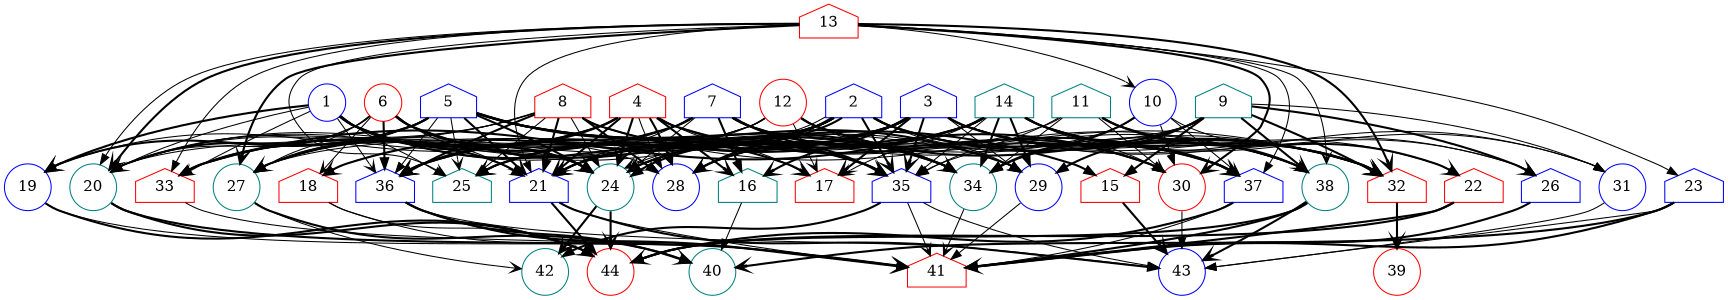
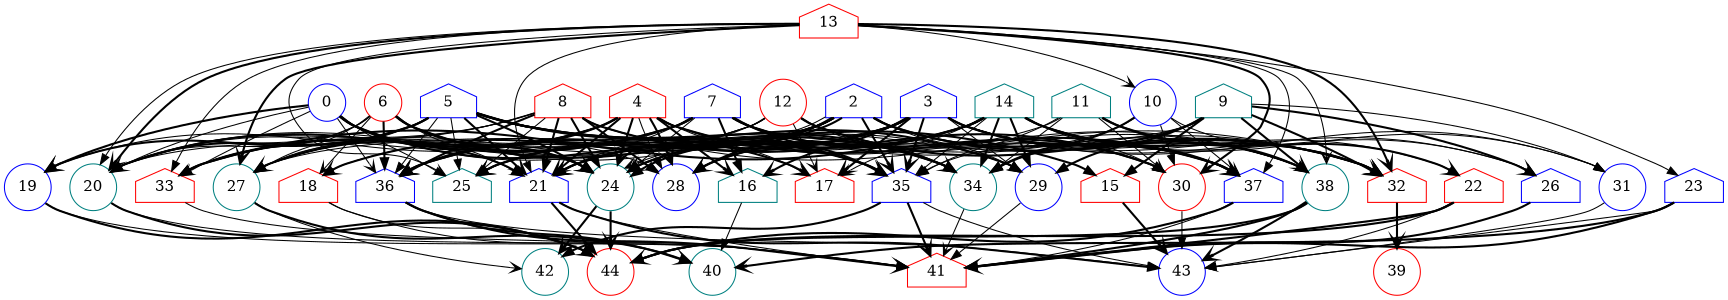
(327, 103) -> (327, 103)
(582, 138) -> (582, 138)
(454, 139) -> (454, 139)
(407, 143) -> (407, 143)
(551, 145) -> none
(917, 224) -> (917, 224)
none -> (1366, 234)
(502, 243) -> (502, 243)
